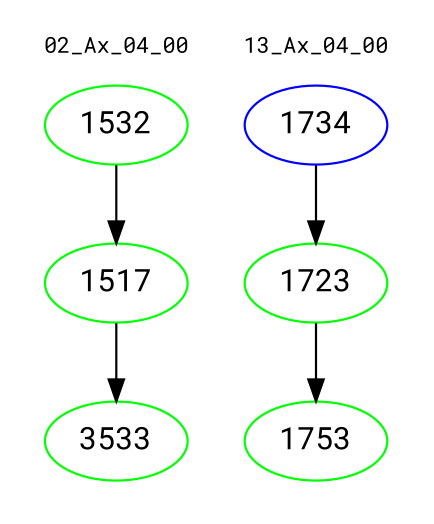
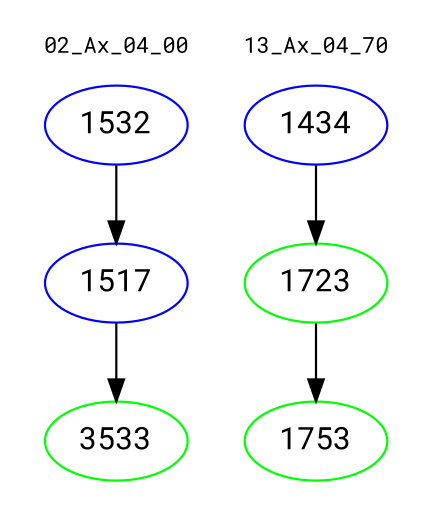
(317, 47) -> (317, 47)
(116, 125) -> (116, 125)
(316, 125) -> (316, 125)
(116, 283) -> (116, 283)
